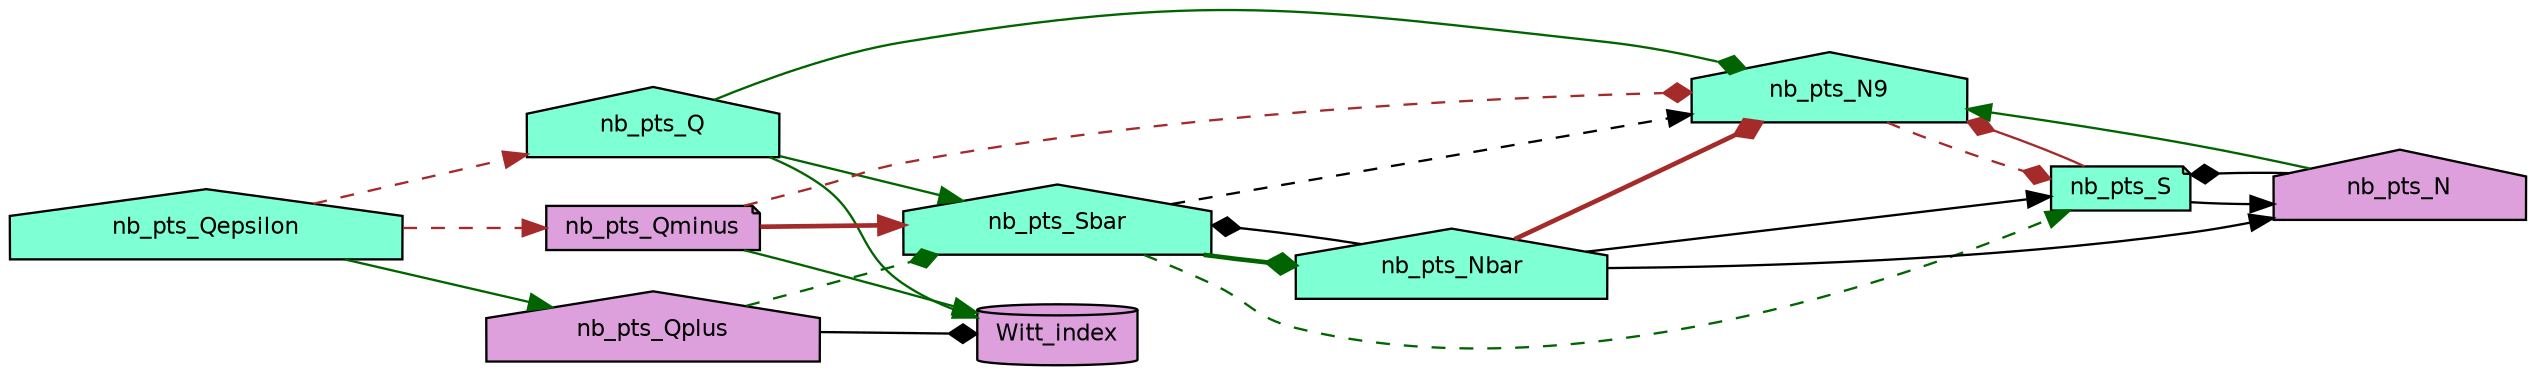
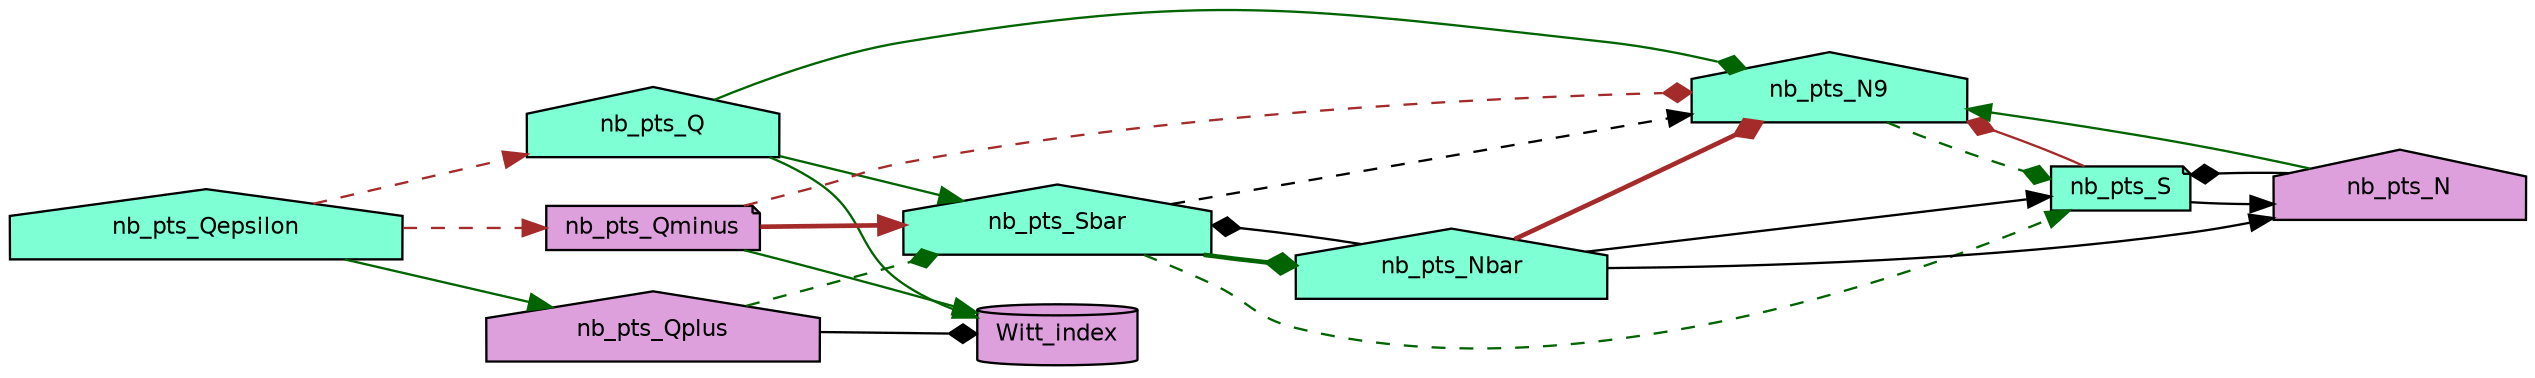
(1955, 148) -> (1955, 148)
